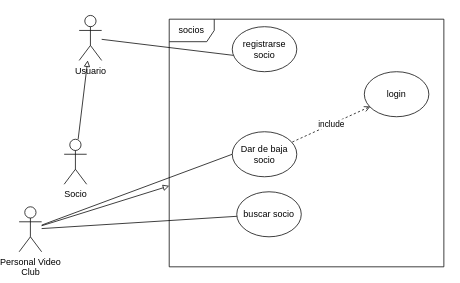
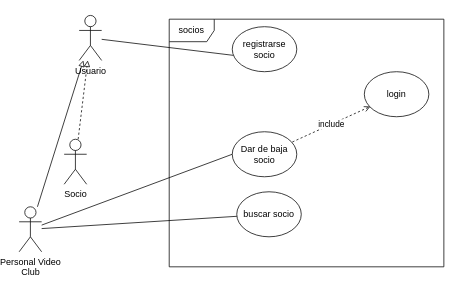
(83, 102) -> (83, 102)
(102, 207) -> (59, 137)
